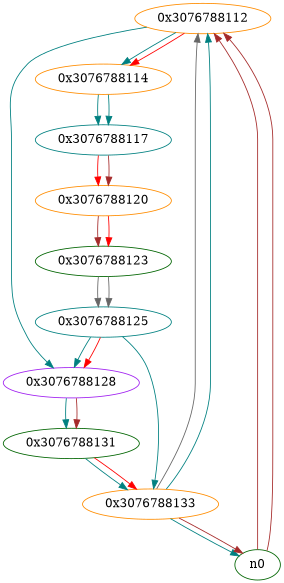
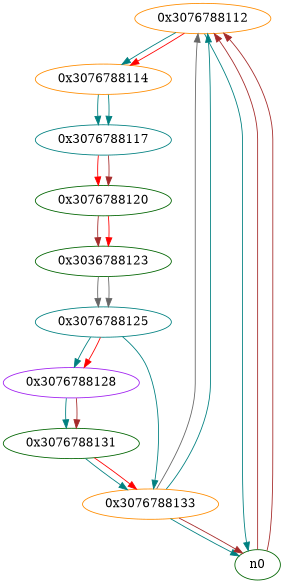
(11, 153) -> (242, 284)
(103, 201) -> (103, 201)
(103, 261) -> (103, 261)
